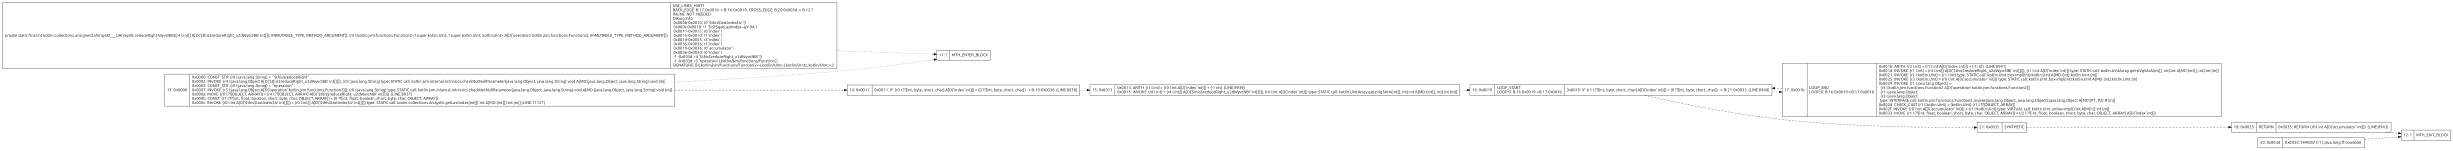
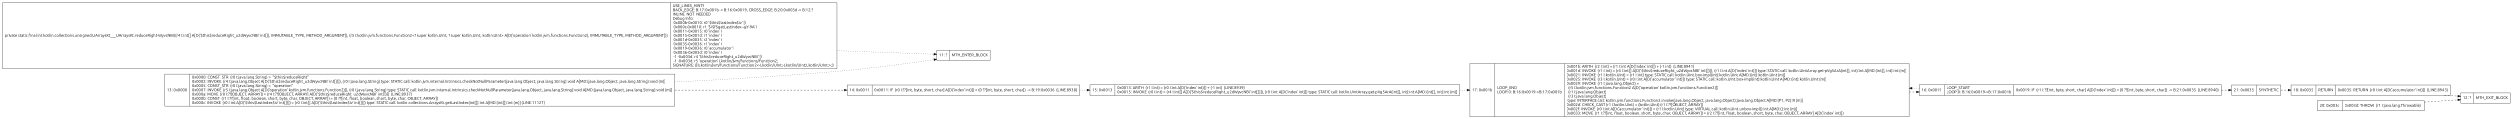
(1463, 90) -> (1463, 90)
